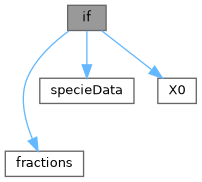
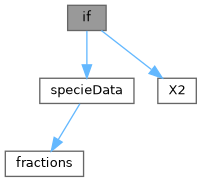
(28, 78) -> (69, 122)
(177, 91) -> (177, 91)
